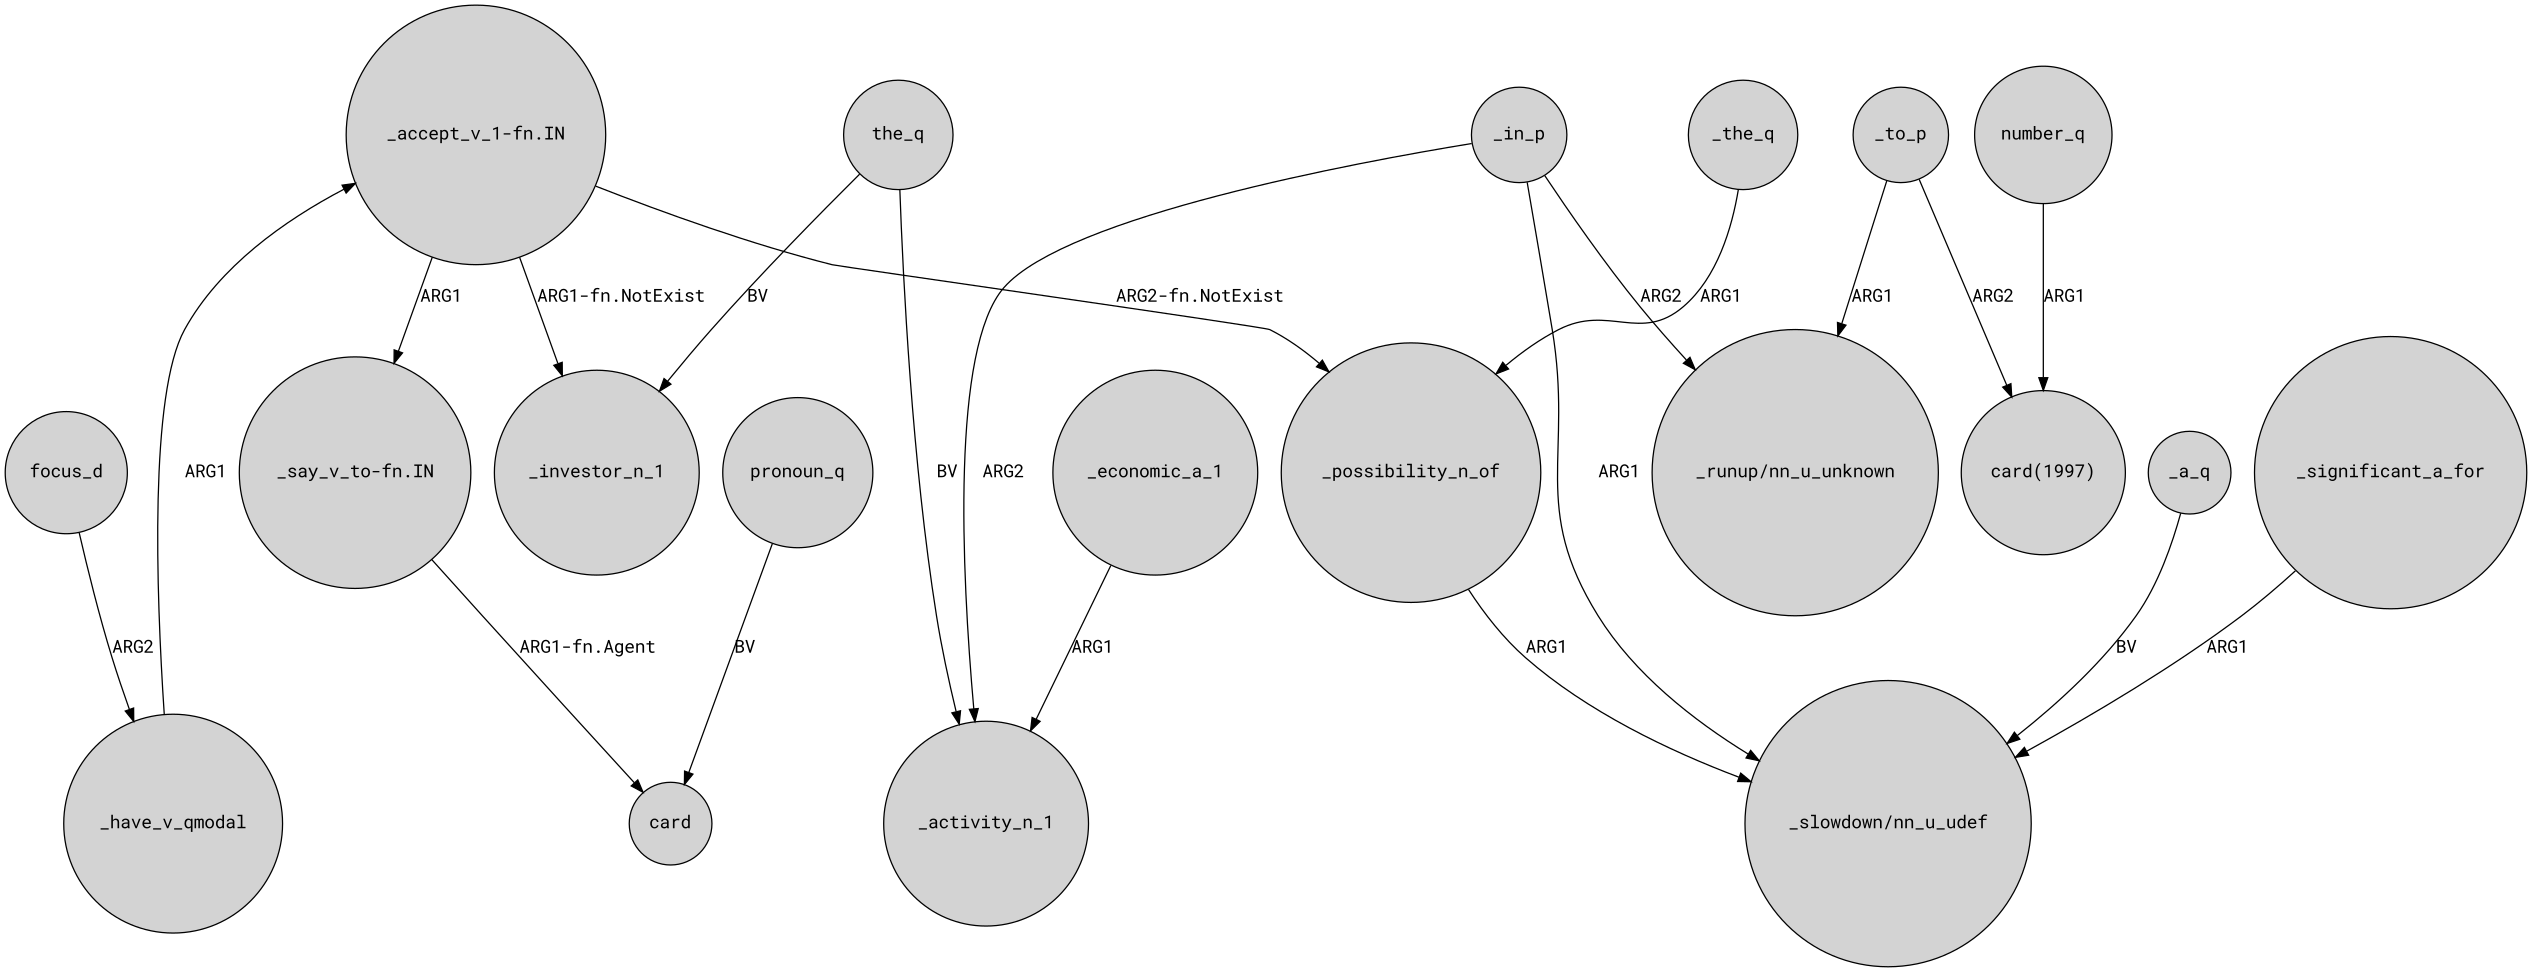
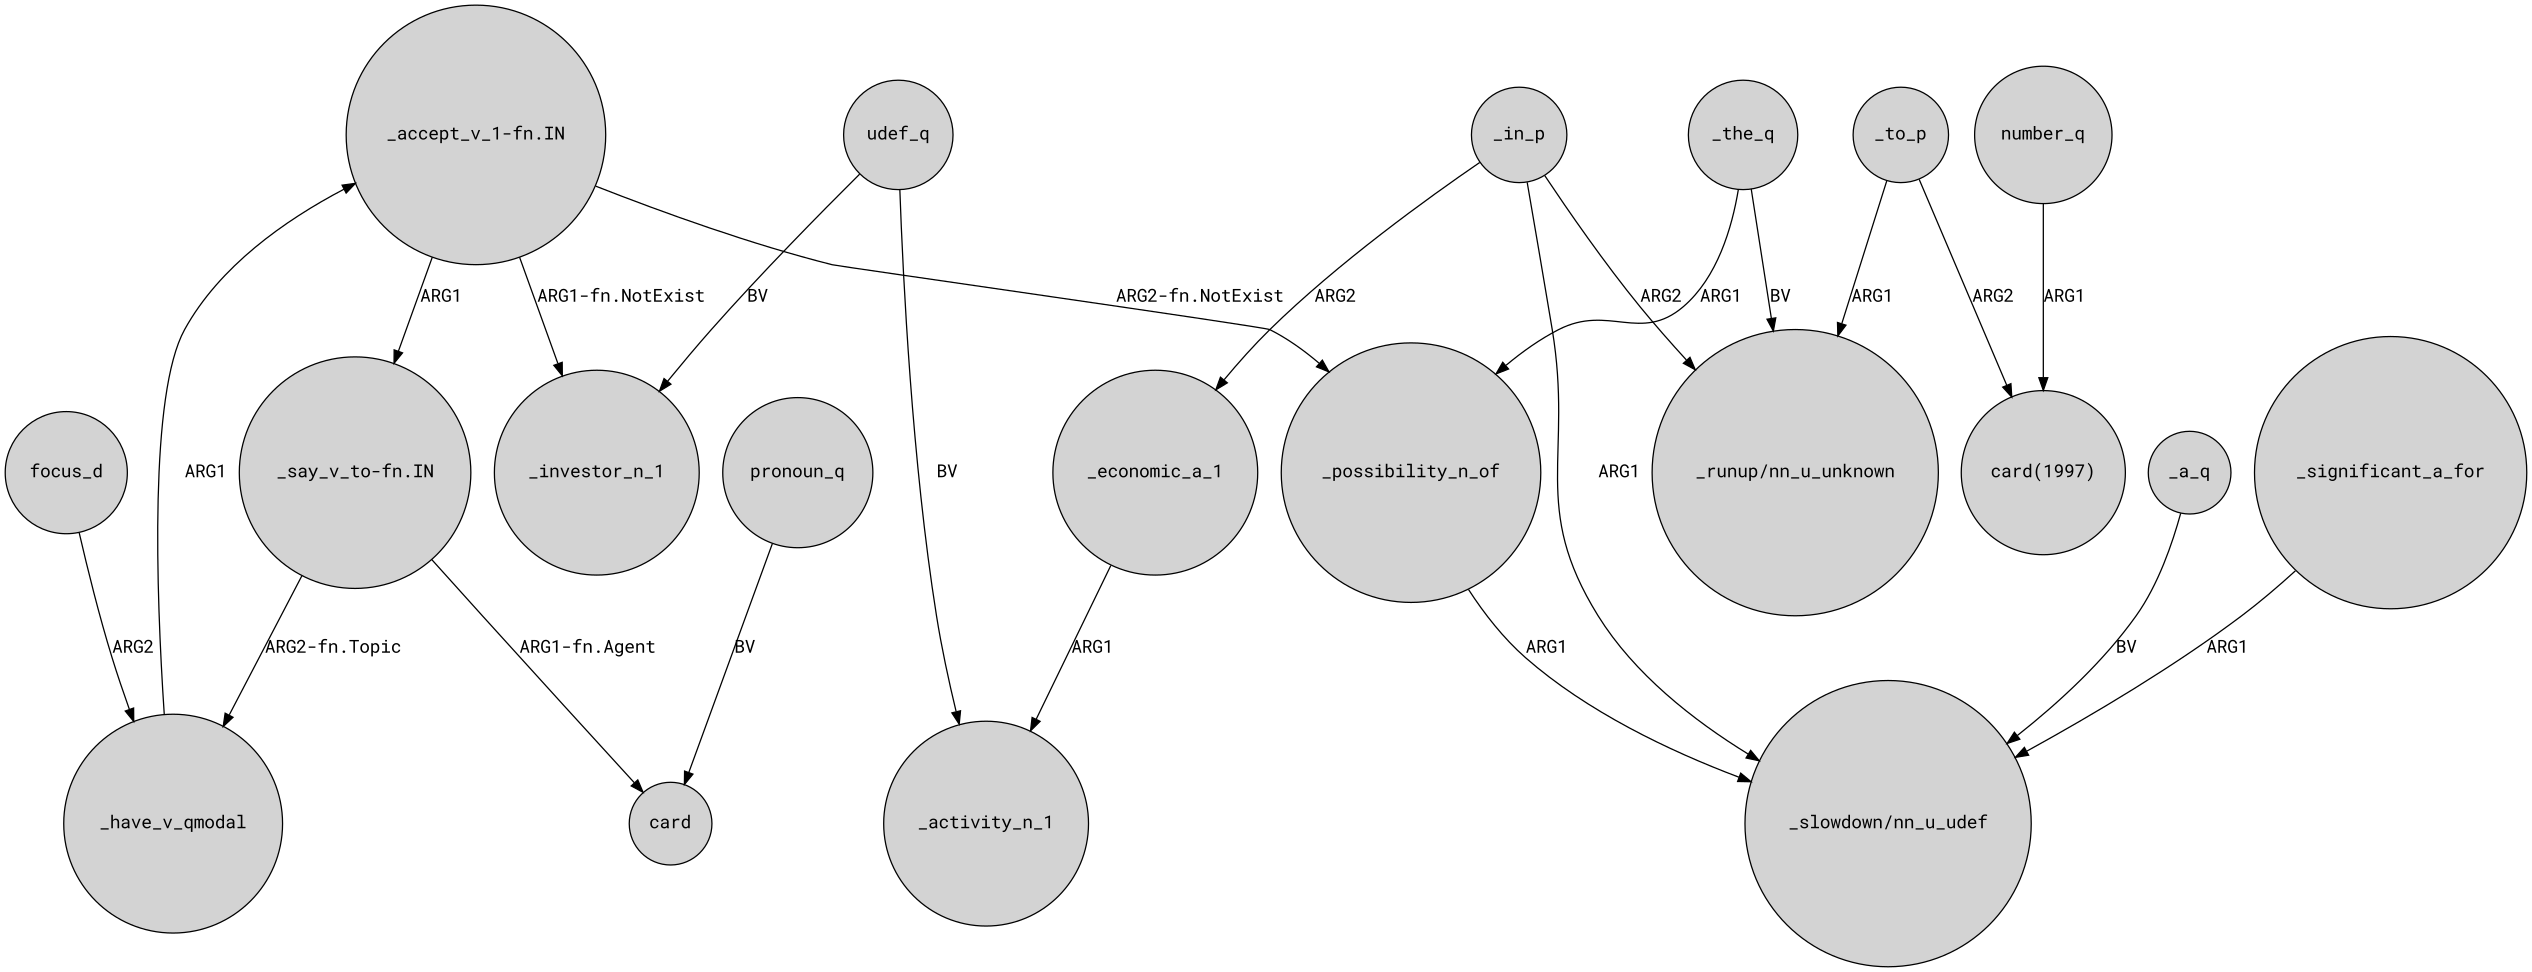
(898, 135) -> (898, 135)
none -> (1761, 253)
(1030, 267) -> (1345, 263)
none -> (266, 645)
